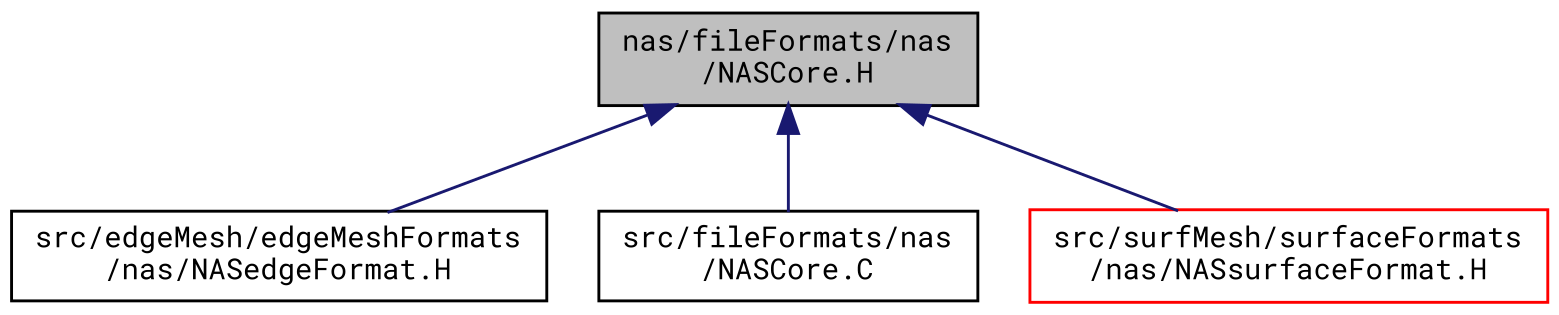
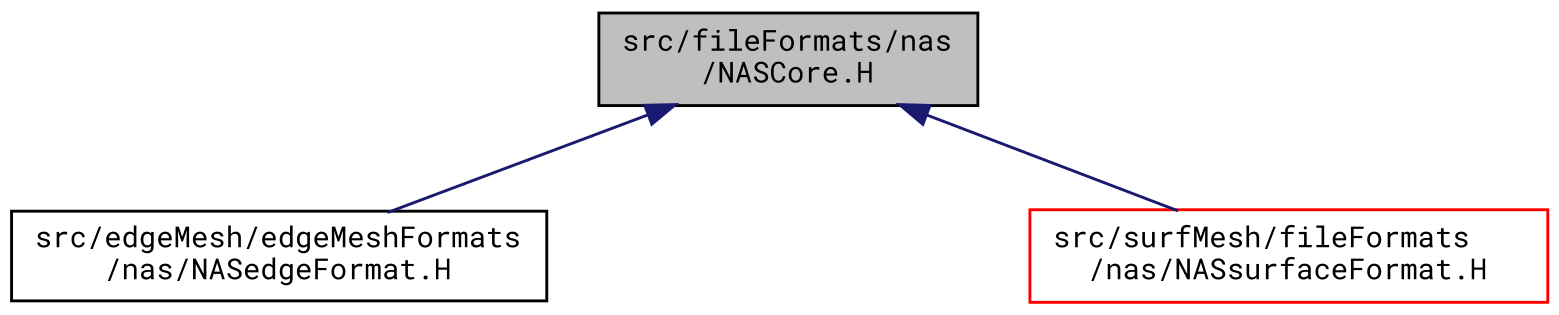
(788, 59) -> (788, 59)
(788, 256) -> none
(1289, 256) -> (1289, 256)
